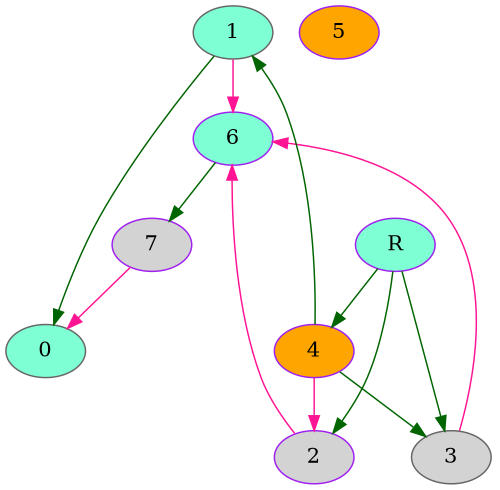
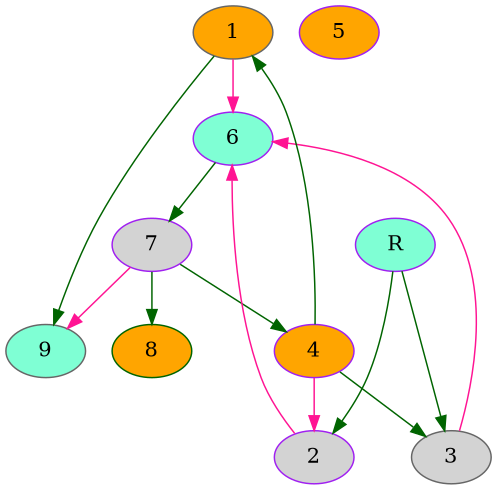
(233, 32) -> (233, 32)
(359, 292) -> (227, 294)
(46, 351) -> (46, 351)
none -> (152, 351)
